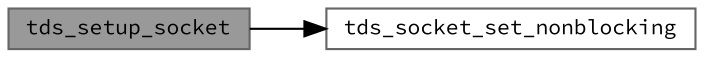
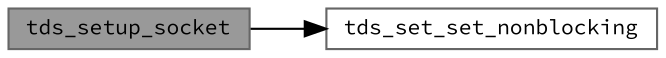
(511, 29) -> (492, 29)
